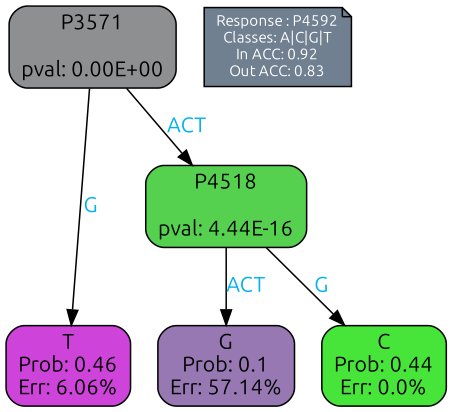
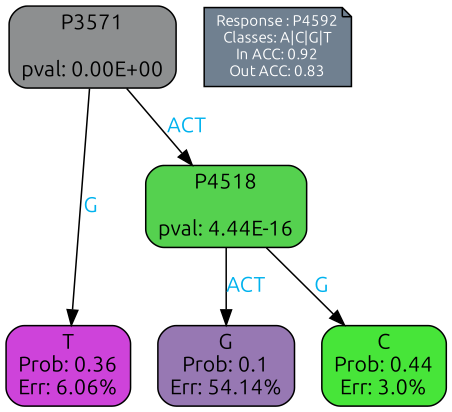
(68, 366) -> (68, 366)
(226, 366) -> (226, 366)
(384, 366) -> (384, 366)
